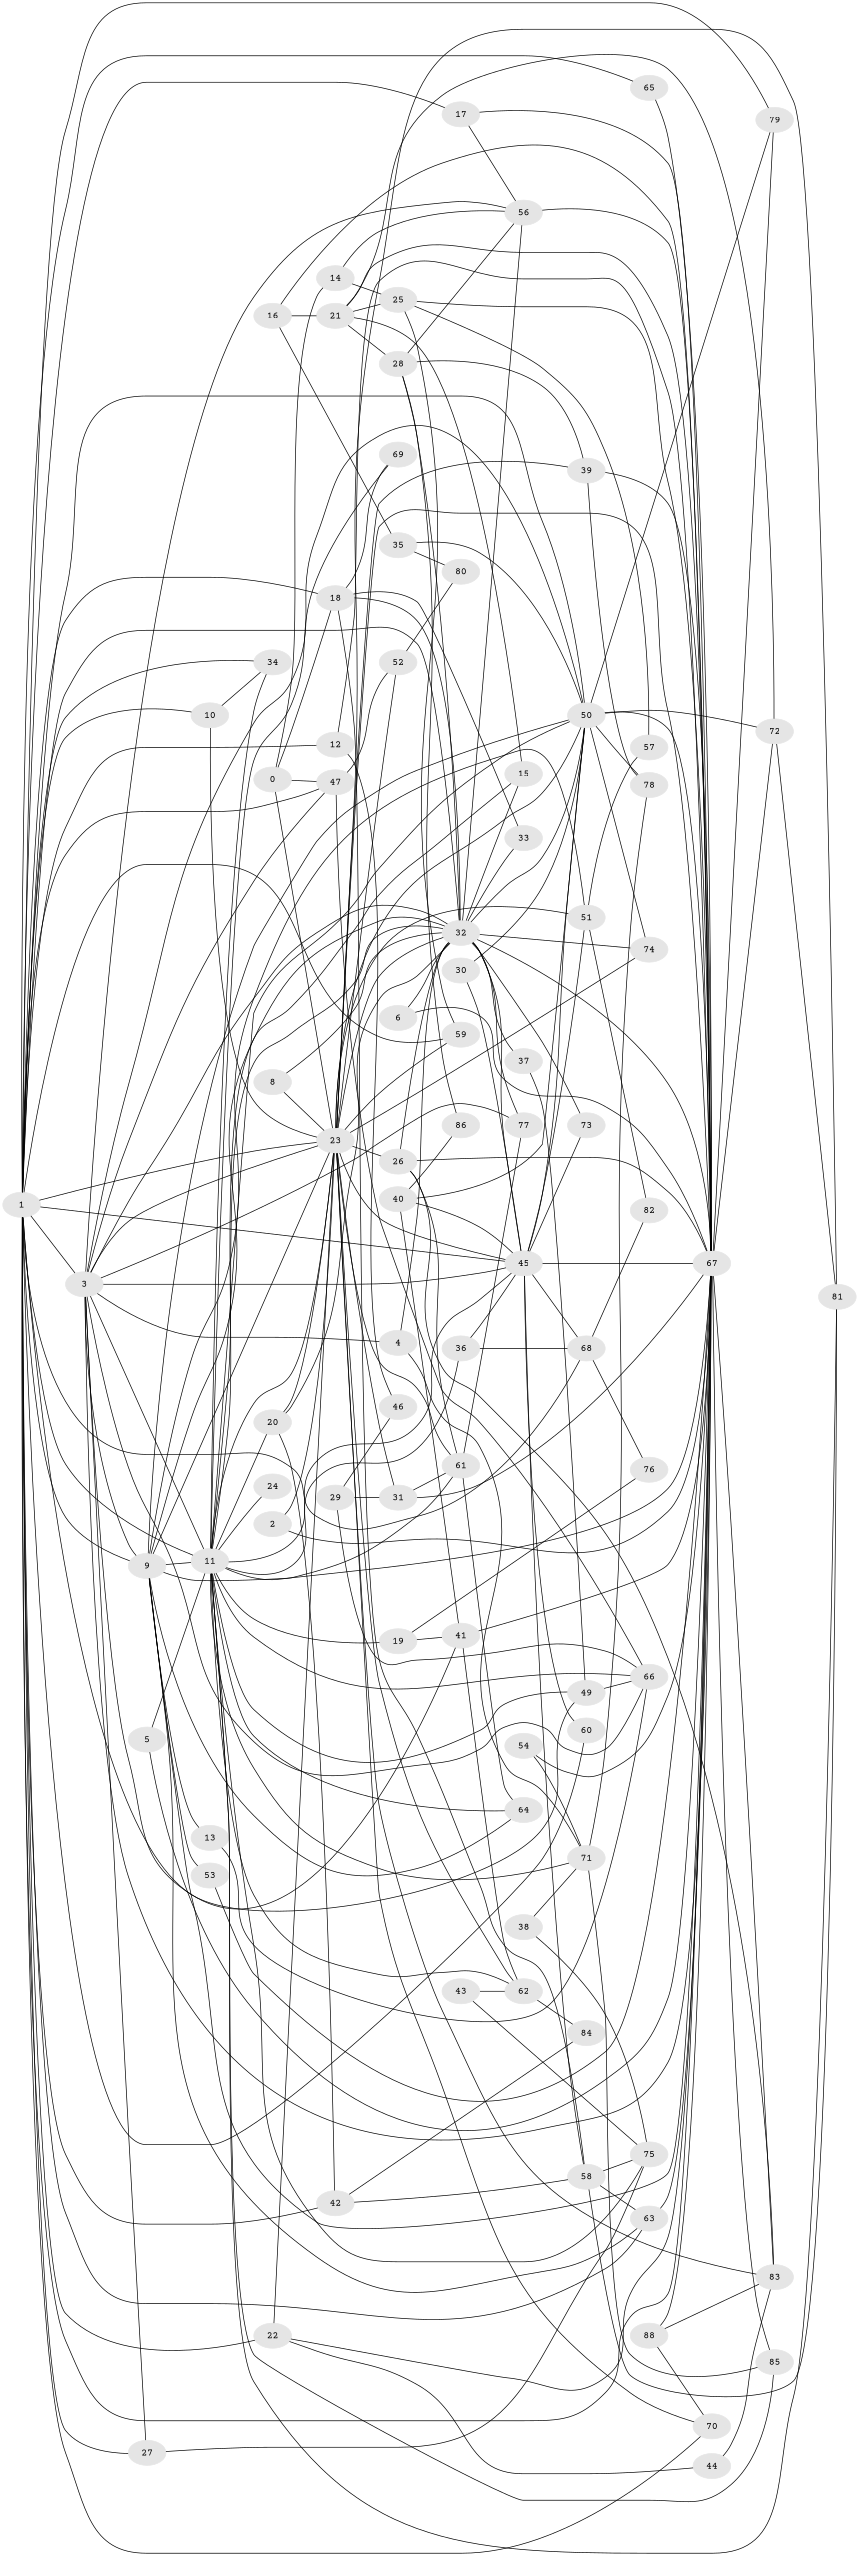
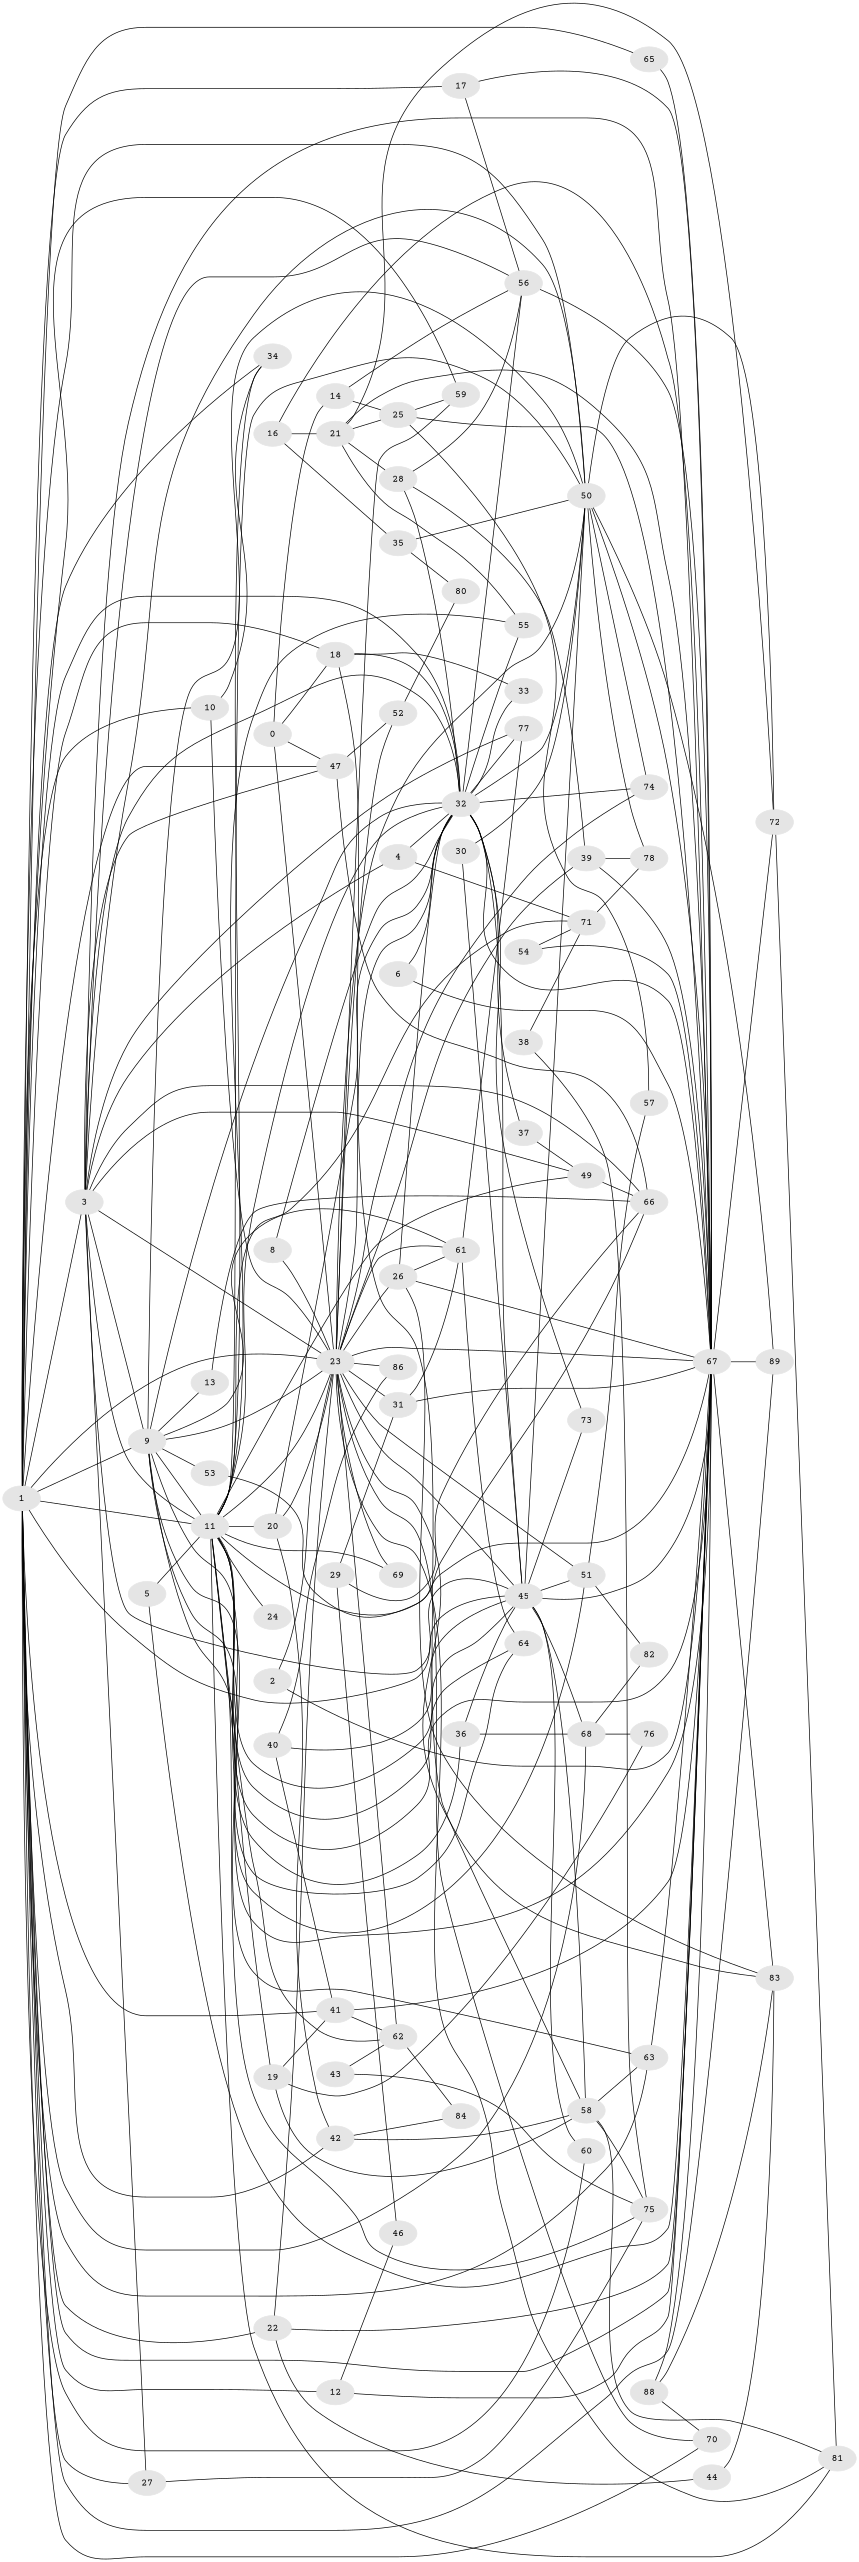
(775, 120) -> (775, 1362)
(367, 526) -> (366, 1520)
(429, 745) -> (367, 1365)
(524, 774) -> (524, 626)
(555, 1020) -> none
none -> (408, 2175)
(775, 2362) -> none
